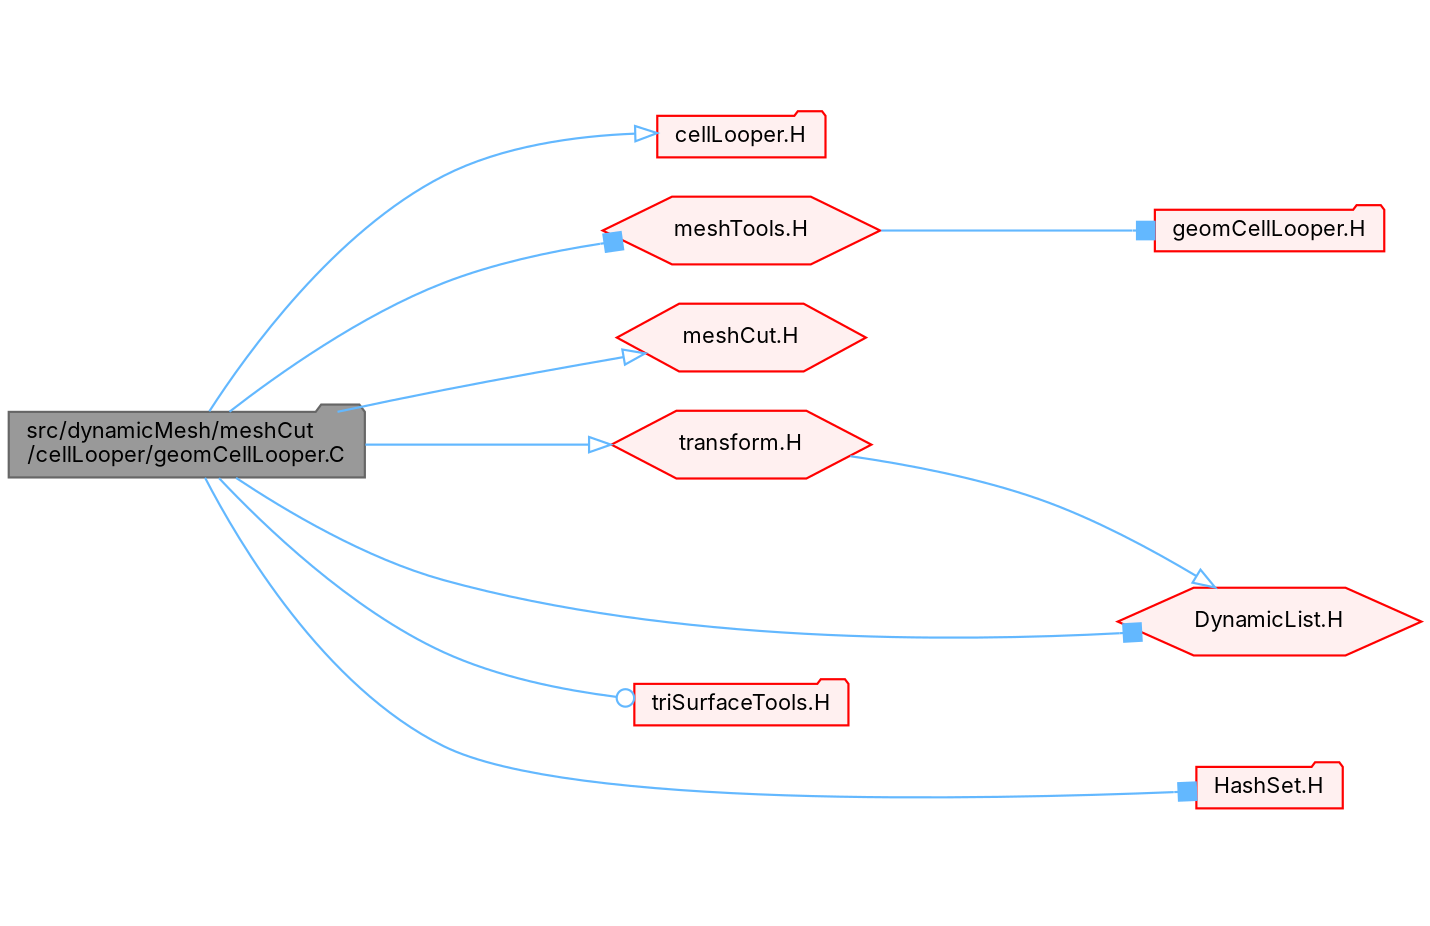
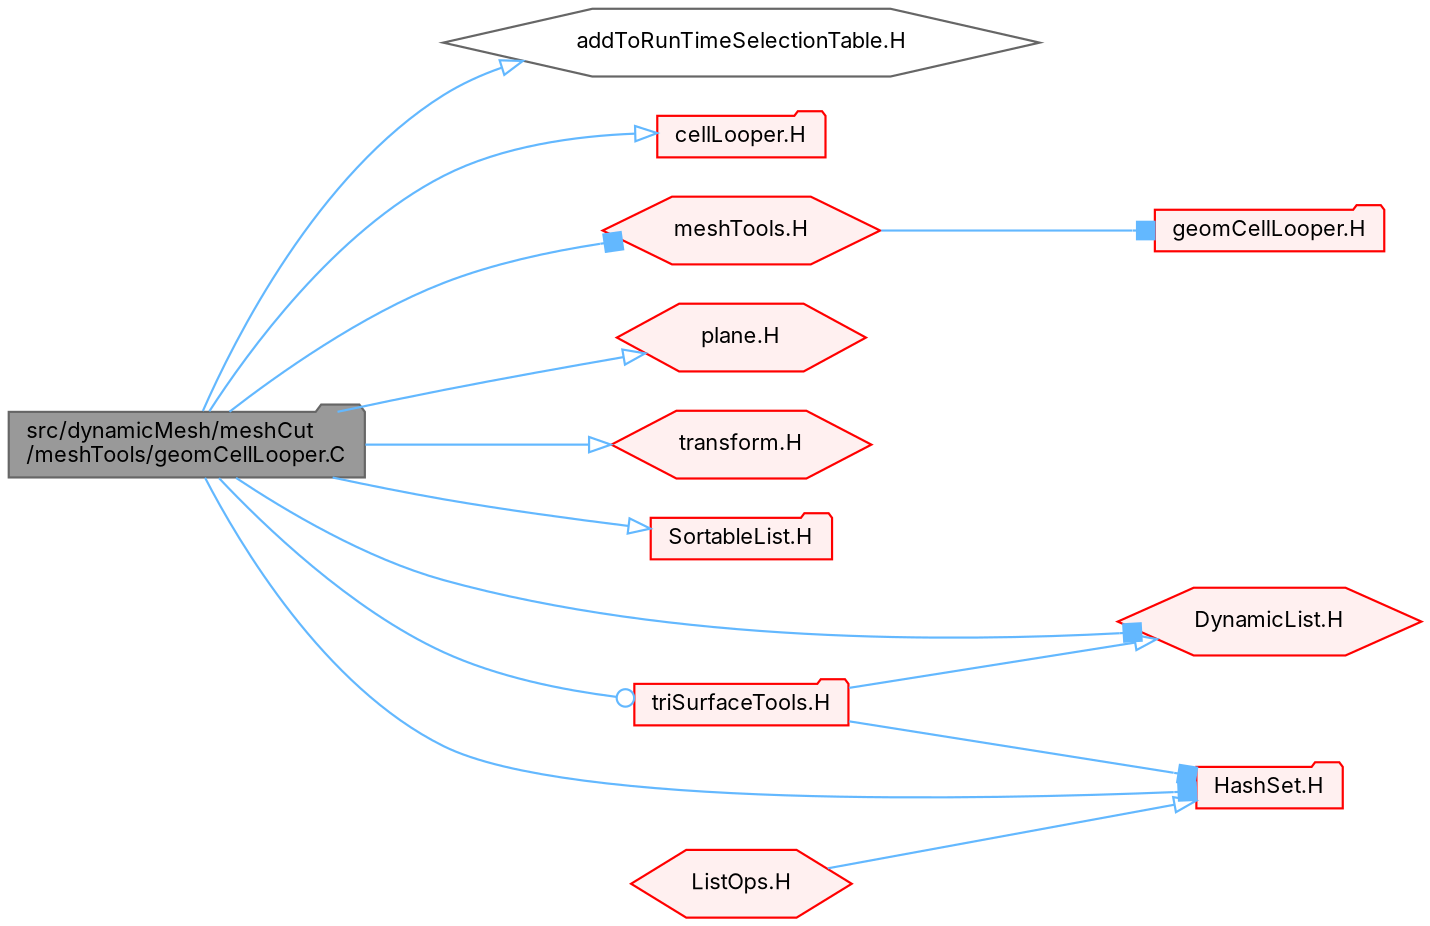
none -> (741, 43)
(741, 338) -> (741, 338)
(187, 445) -> (187, 445)
(1030, 496) -> (992, 665)
none -> (741, 539)
none -> (1011, 747)
none -> (741, 884)
